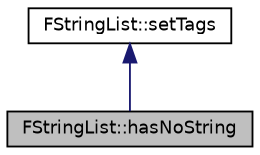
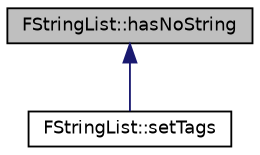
(130, 87) -> (130, 87)
